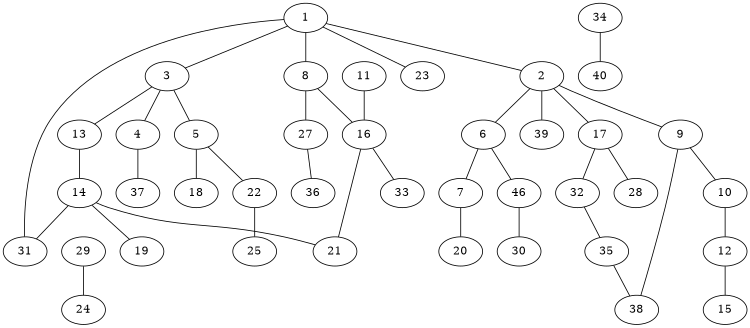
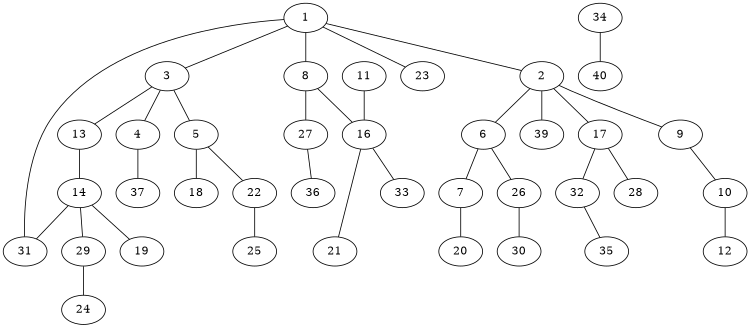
(519, 193) -> (519, 193)
(205, 226) -> (82, 222)
(637, 310) -> none
(725, 310) -> none
